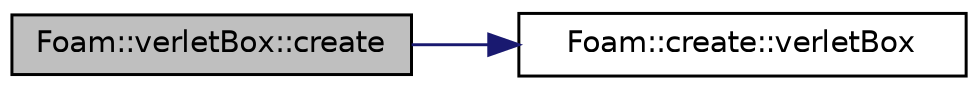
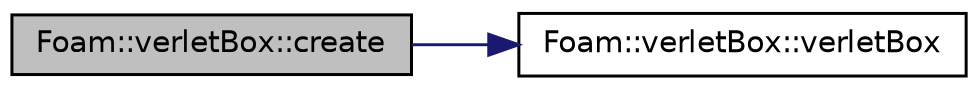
(743, 45) -> (743, 45)
